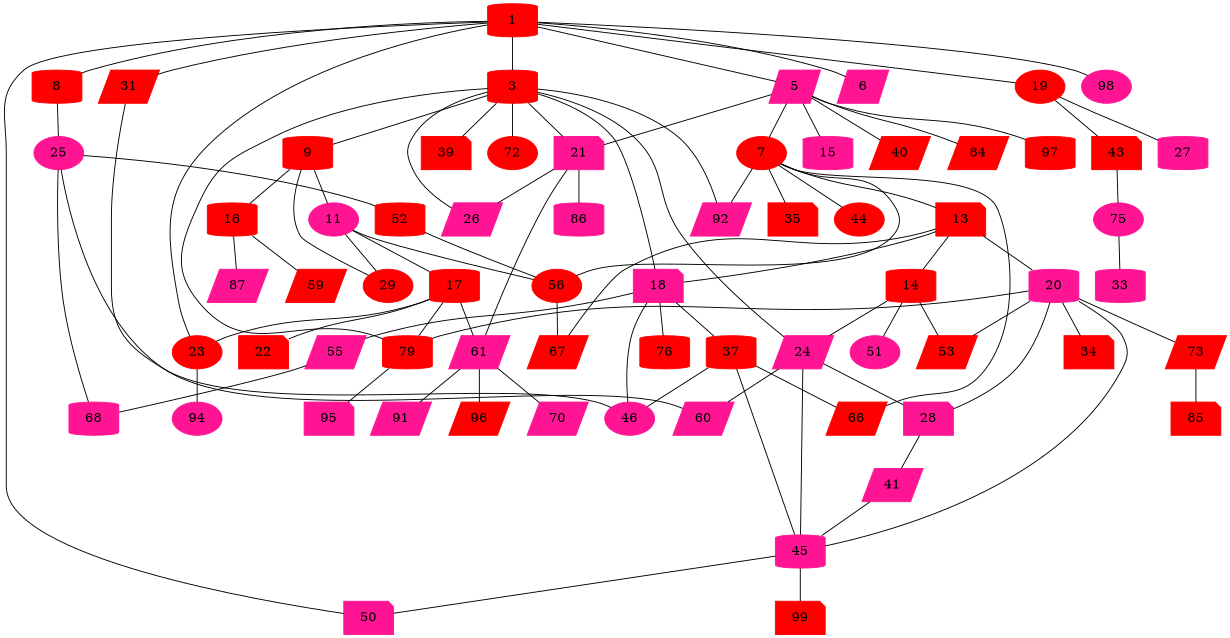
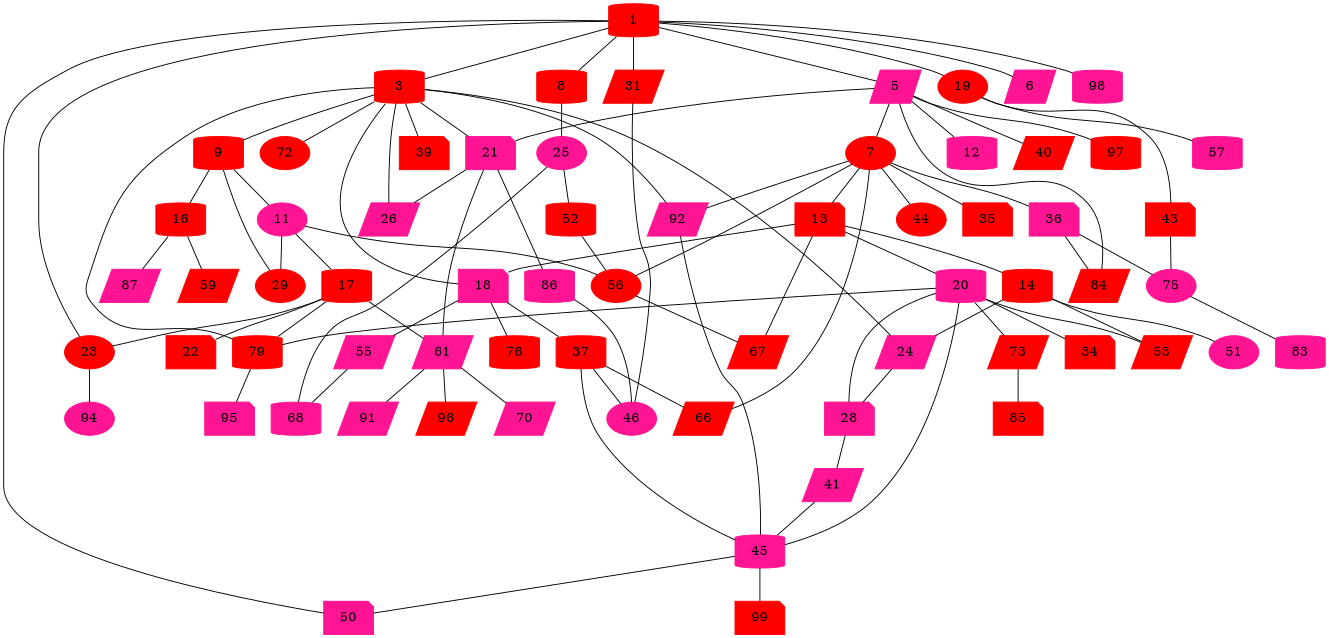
(1106, 87) -> (1097, 87)
(828, 153) -> (972, 153)
(1183, 153) -> (1217, 153)
none -> (1054, 219)
(1120, 286) -> (1300, 352)
(629, 350) -> (618, 342)
(703, 419) -> none
(802, 452) -> (730, 384)
